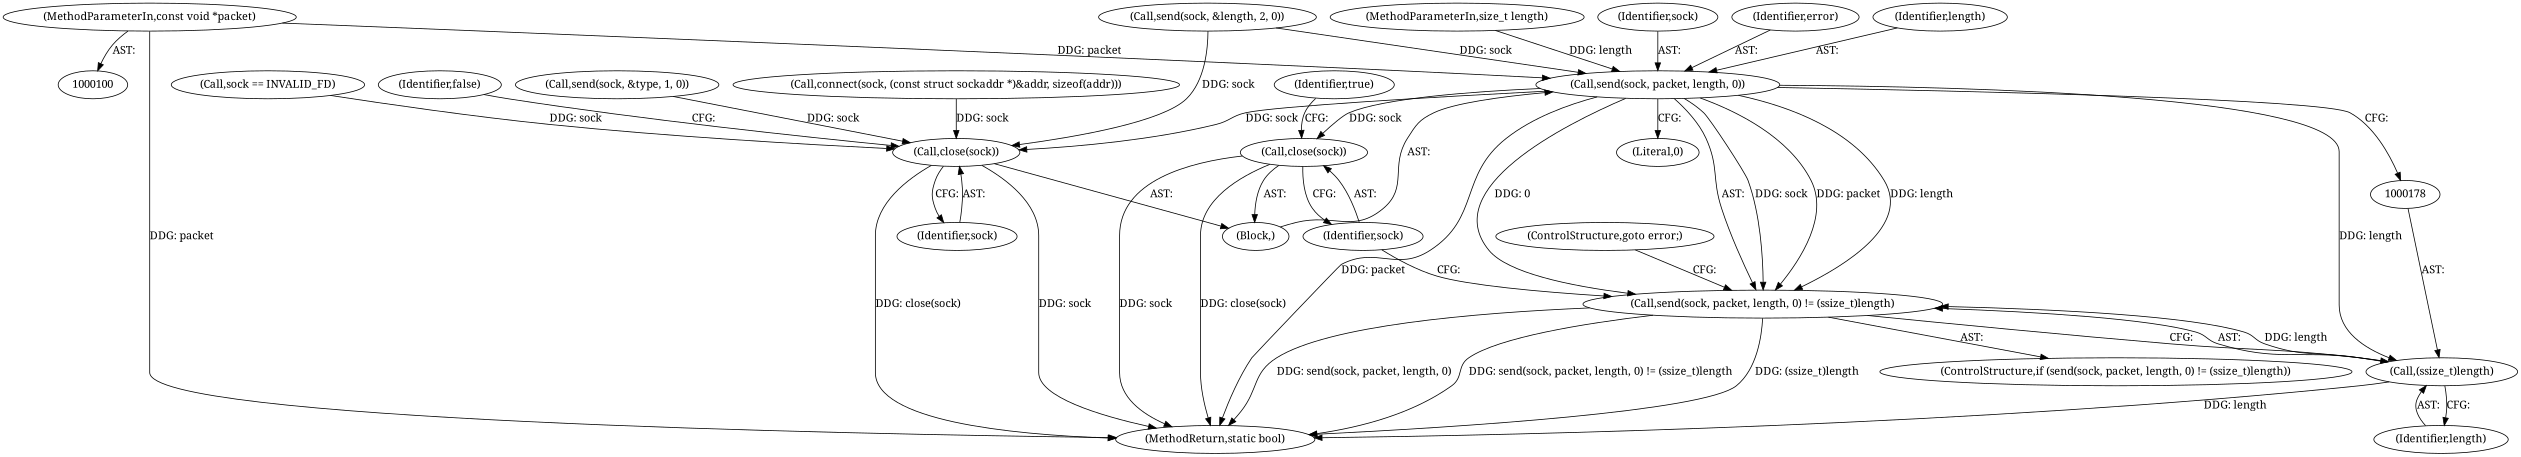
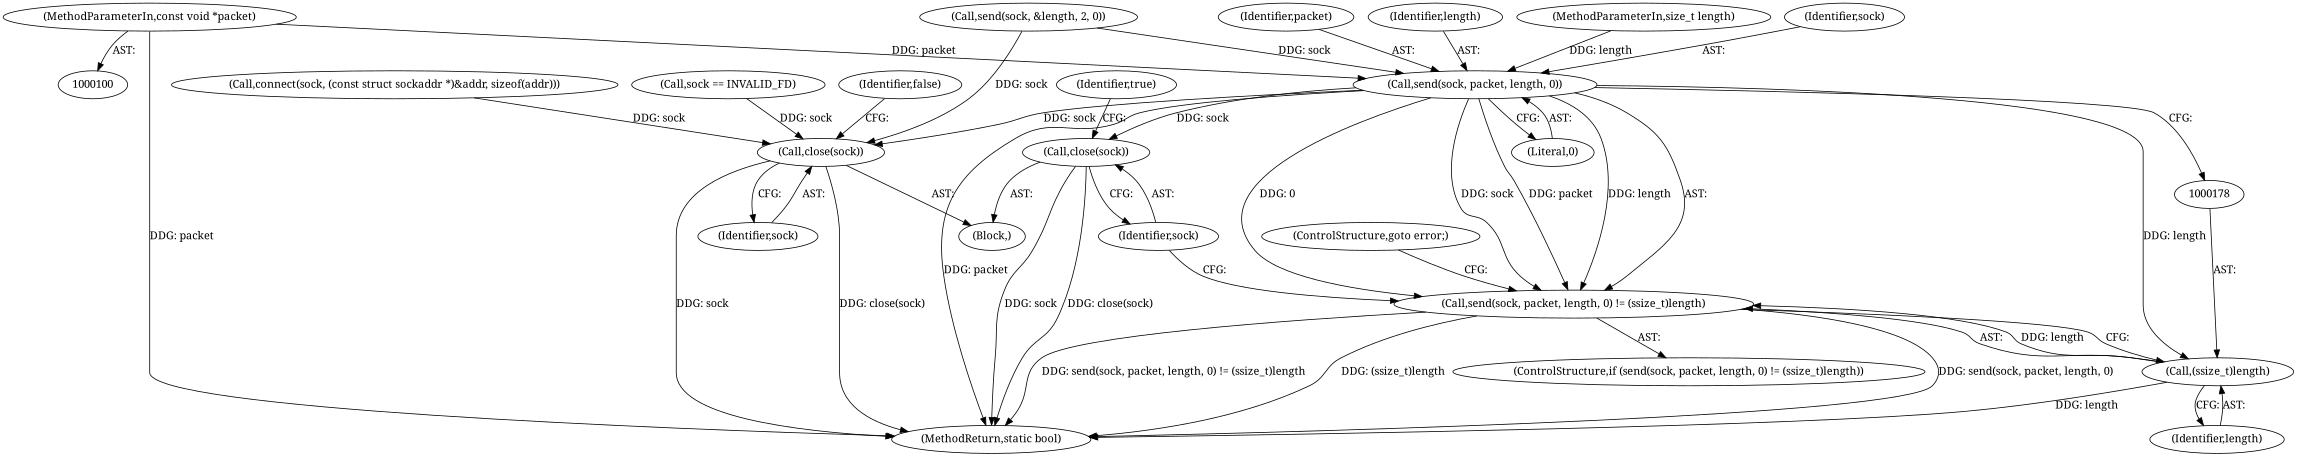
(1796, 17) -> (1286, 17)
(617, 85) -> none
(1401, 153) -> (1546, 117)
